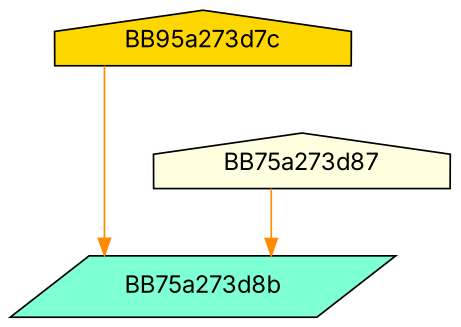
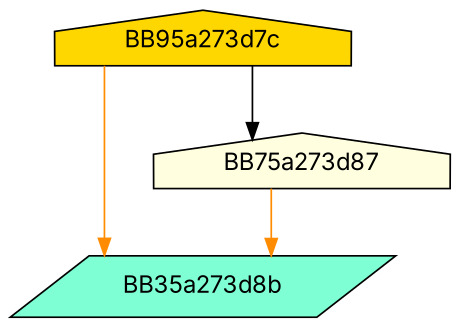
none -> (252, 94)
(203, 287) -> (203, 287)
